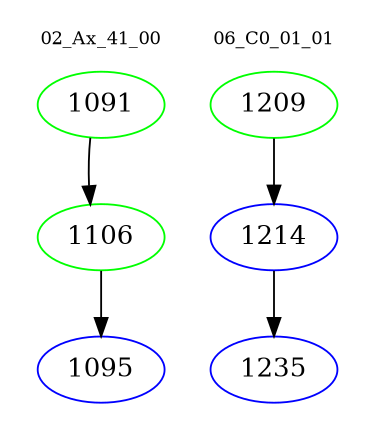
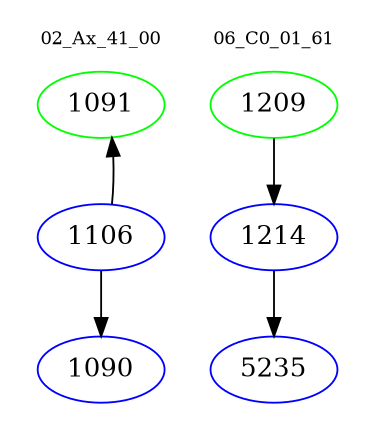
(274, 40) -> (274, 40)
(89, 162) -> (113, 181)
(101, 237) -> (101, 237)
(101, 370) -> (101, 370)
(274, 370) -> (274, 370)
